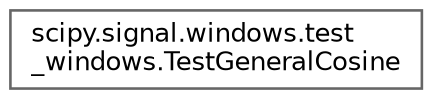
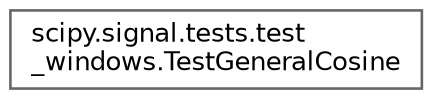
(216, 49) -> (216, 49)
